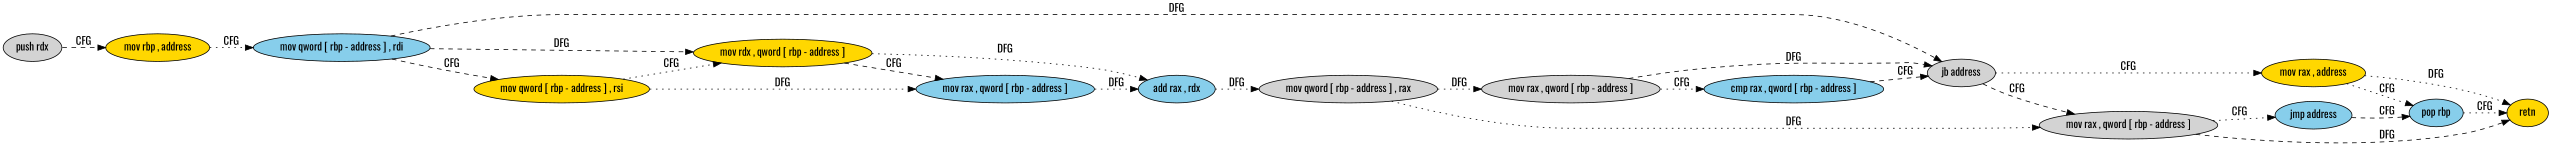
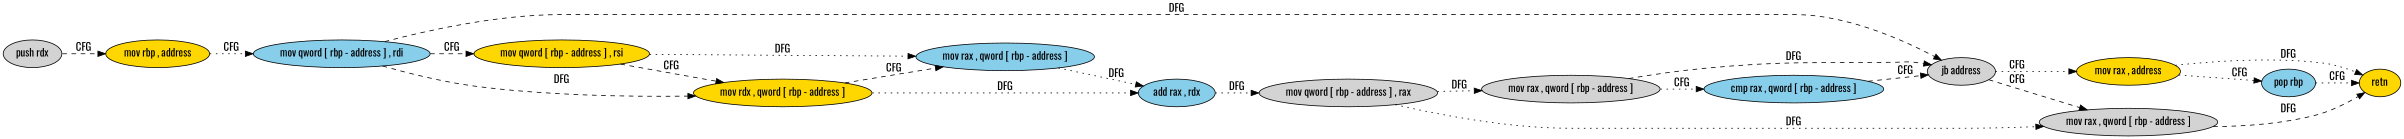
(668, 72) -> (668, 73)
(2314, 115) -> none
